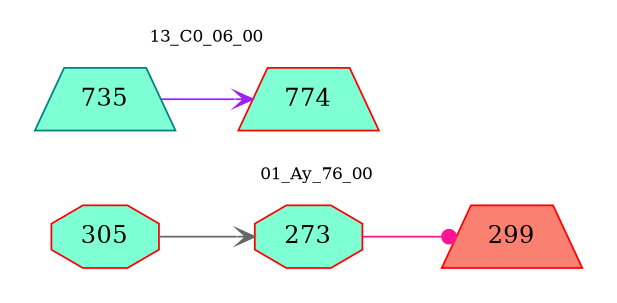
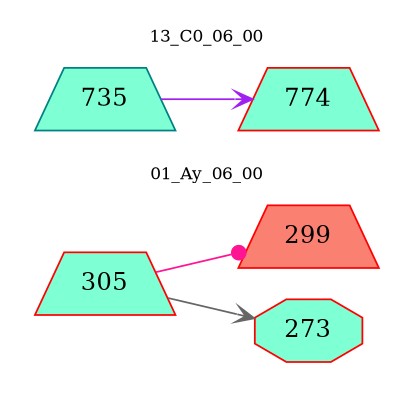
(317, 175) -> (207, 175)
(105, 237) -> (105, 284)
(402, 237) -> (194, 263)
